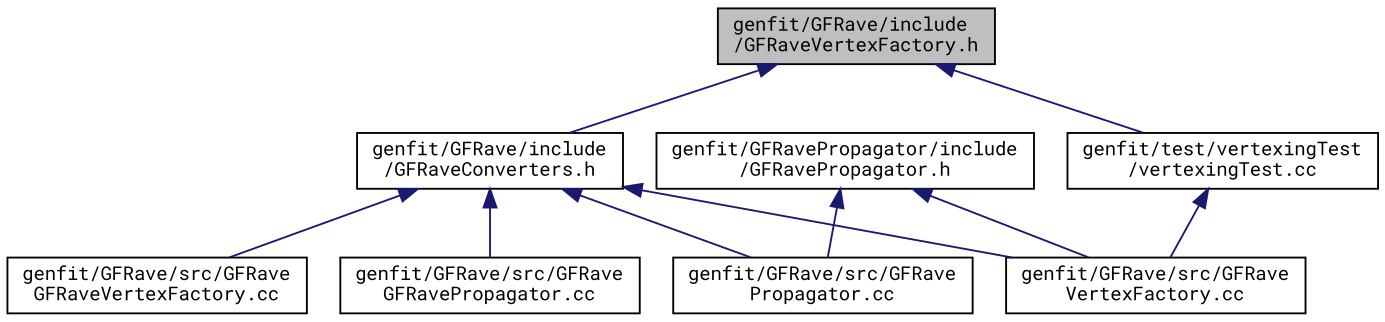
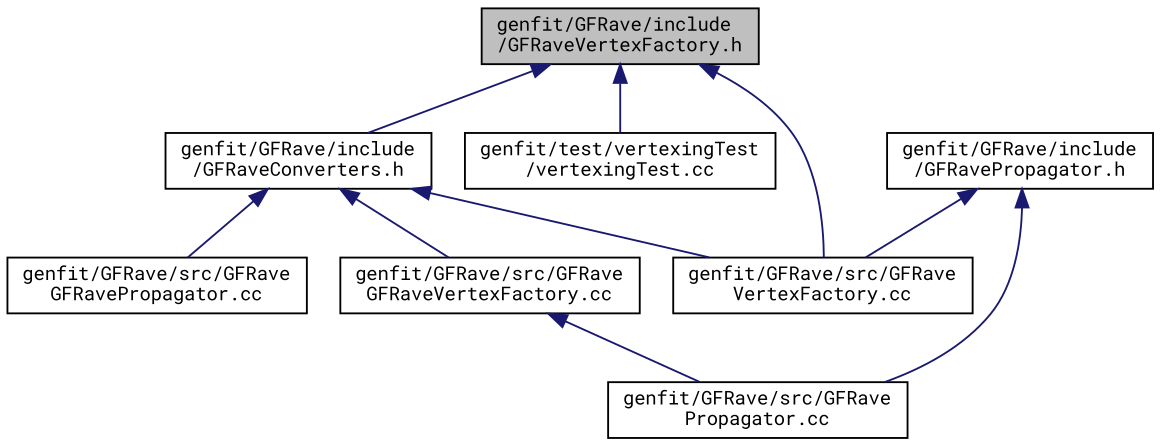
(845, 161) -> (1020, 161)
(665, 226) -> (632, 352)
(1185, 231) -> (801, 147)
